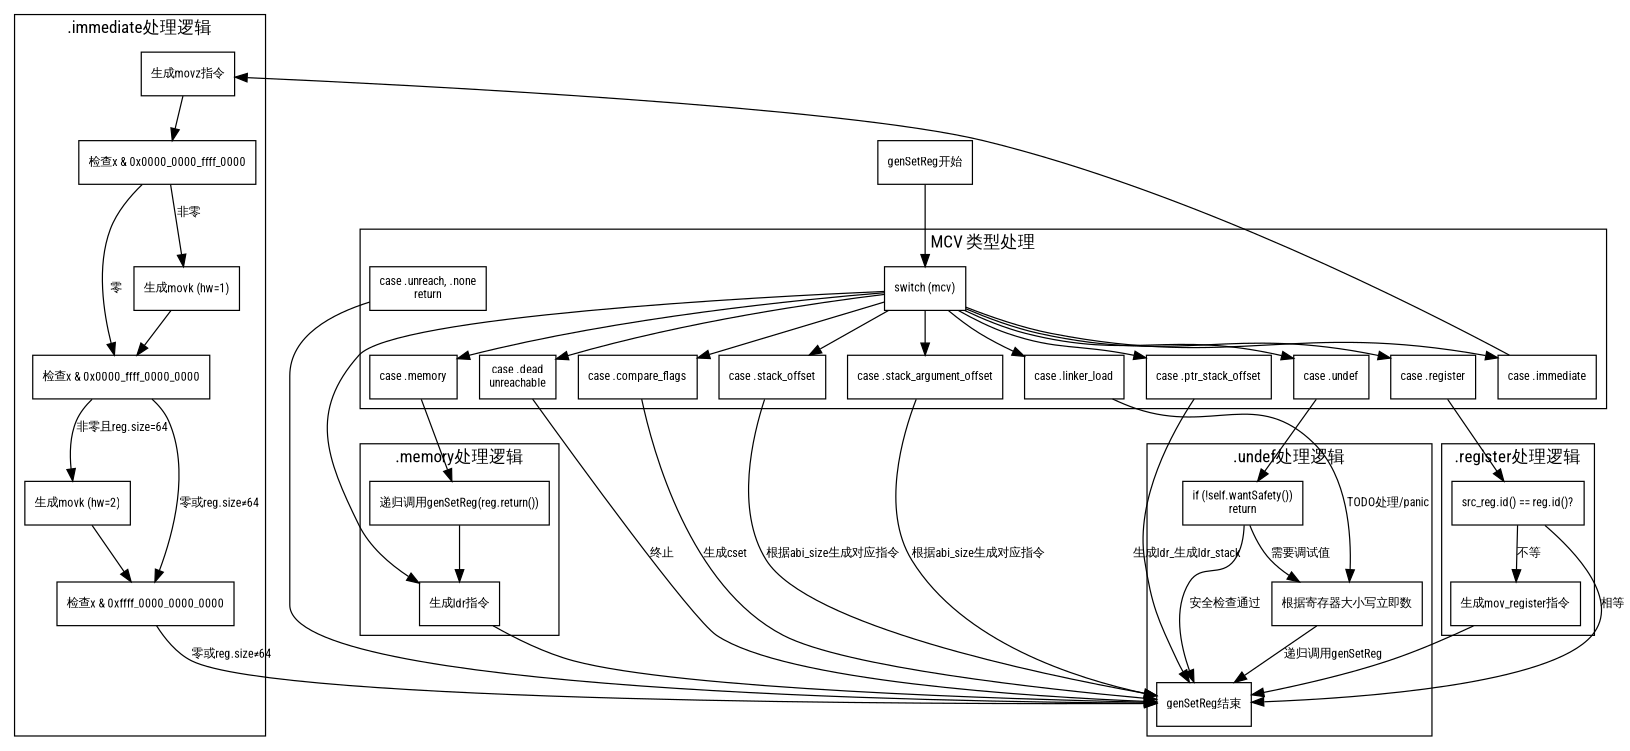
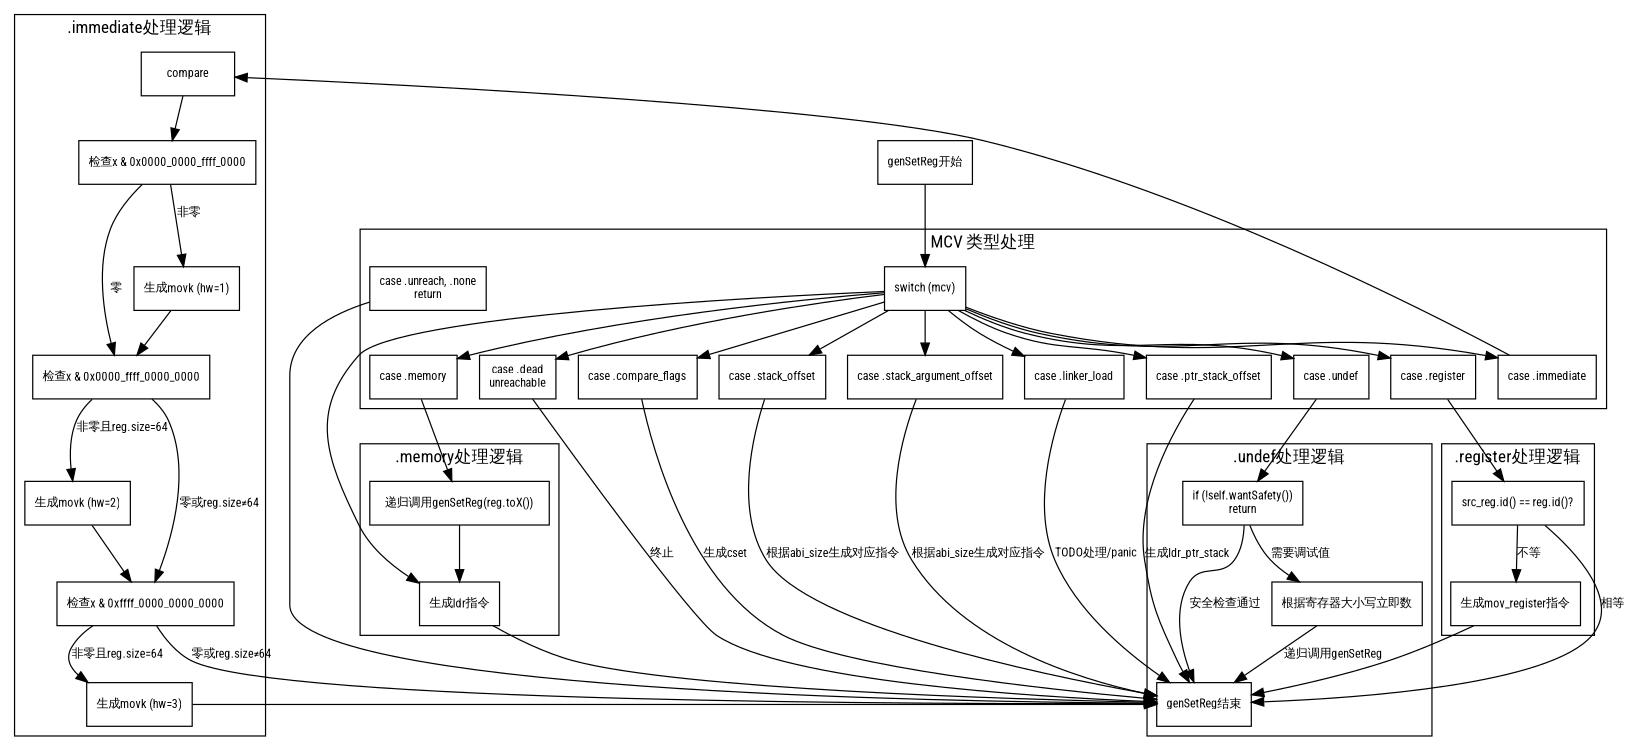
(188, 74) -> (188, 74)
(1282, 422) -> (1054, 557)
(460, 503) -> (460, 503)
(1187, 554) -> (1187, 554)
none -> (139, 704)
